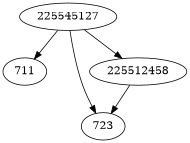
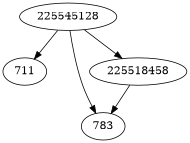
(68, 17) -> (68, 17)
(138, 72) -> (138, 72)
(103, 126) -> (103, 126)
